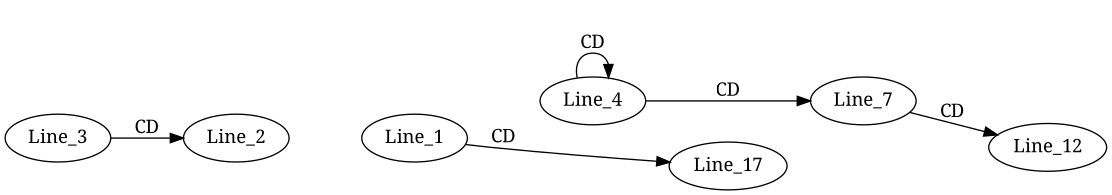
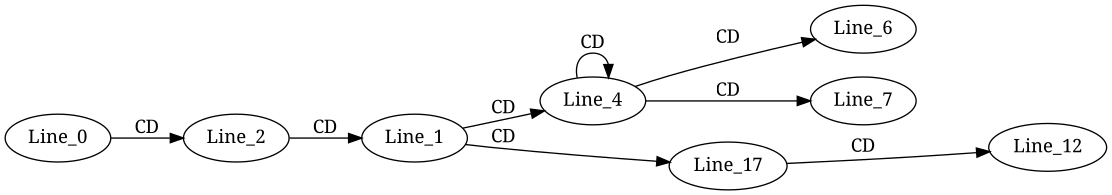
none -> (863, 29)
none -> (497, 121)
(947, 122) -> (882, 159)
(58, 138) -> (58, 138)
none -> (319, 138)
